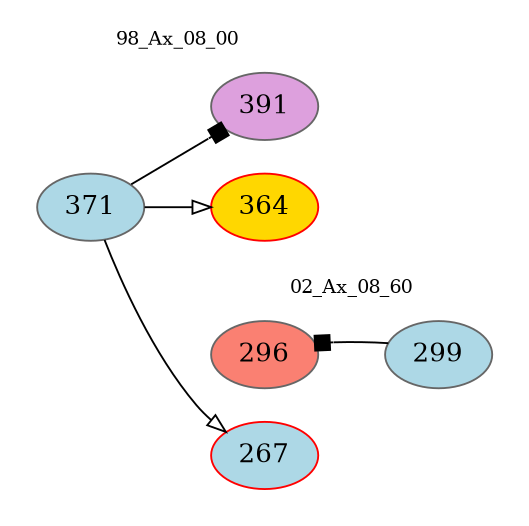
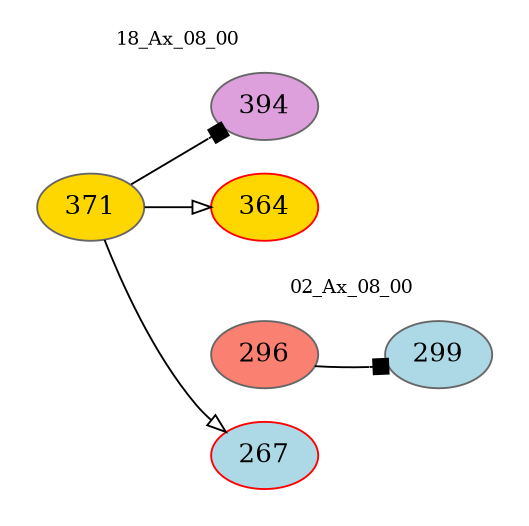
(178, 40) -> (178, 40)
(265, 106) -> (265, 106)
(91, 207) -> (91, 207)
(352, 288) -> (352, 288)
(361, 342) -> (342, 367)
